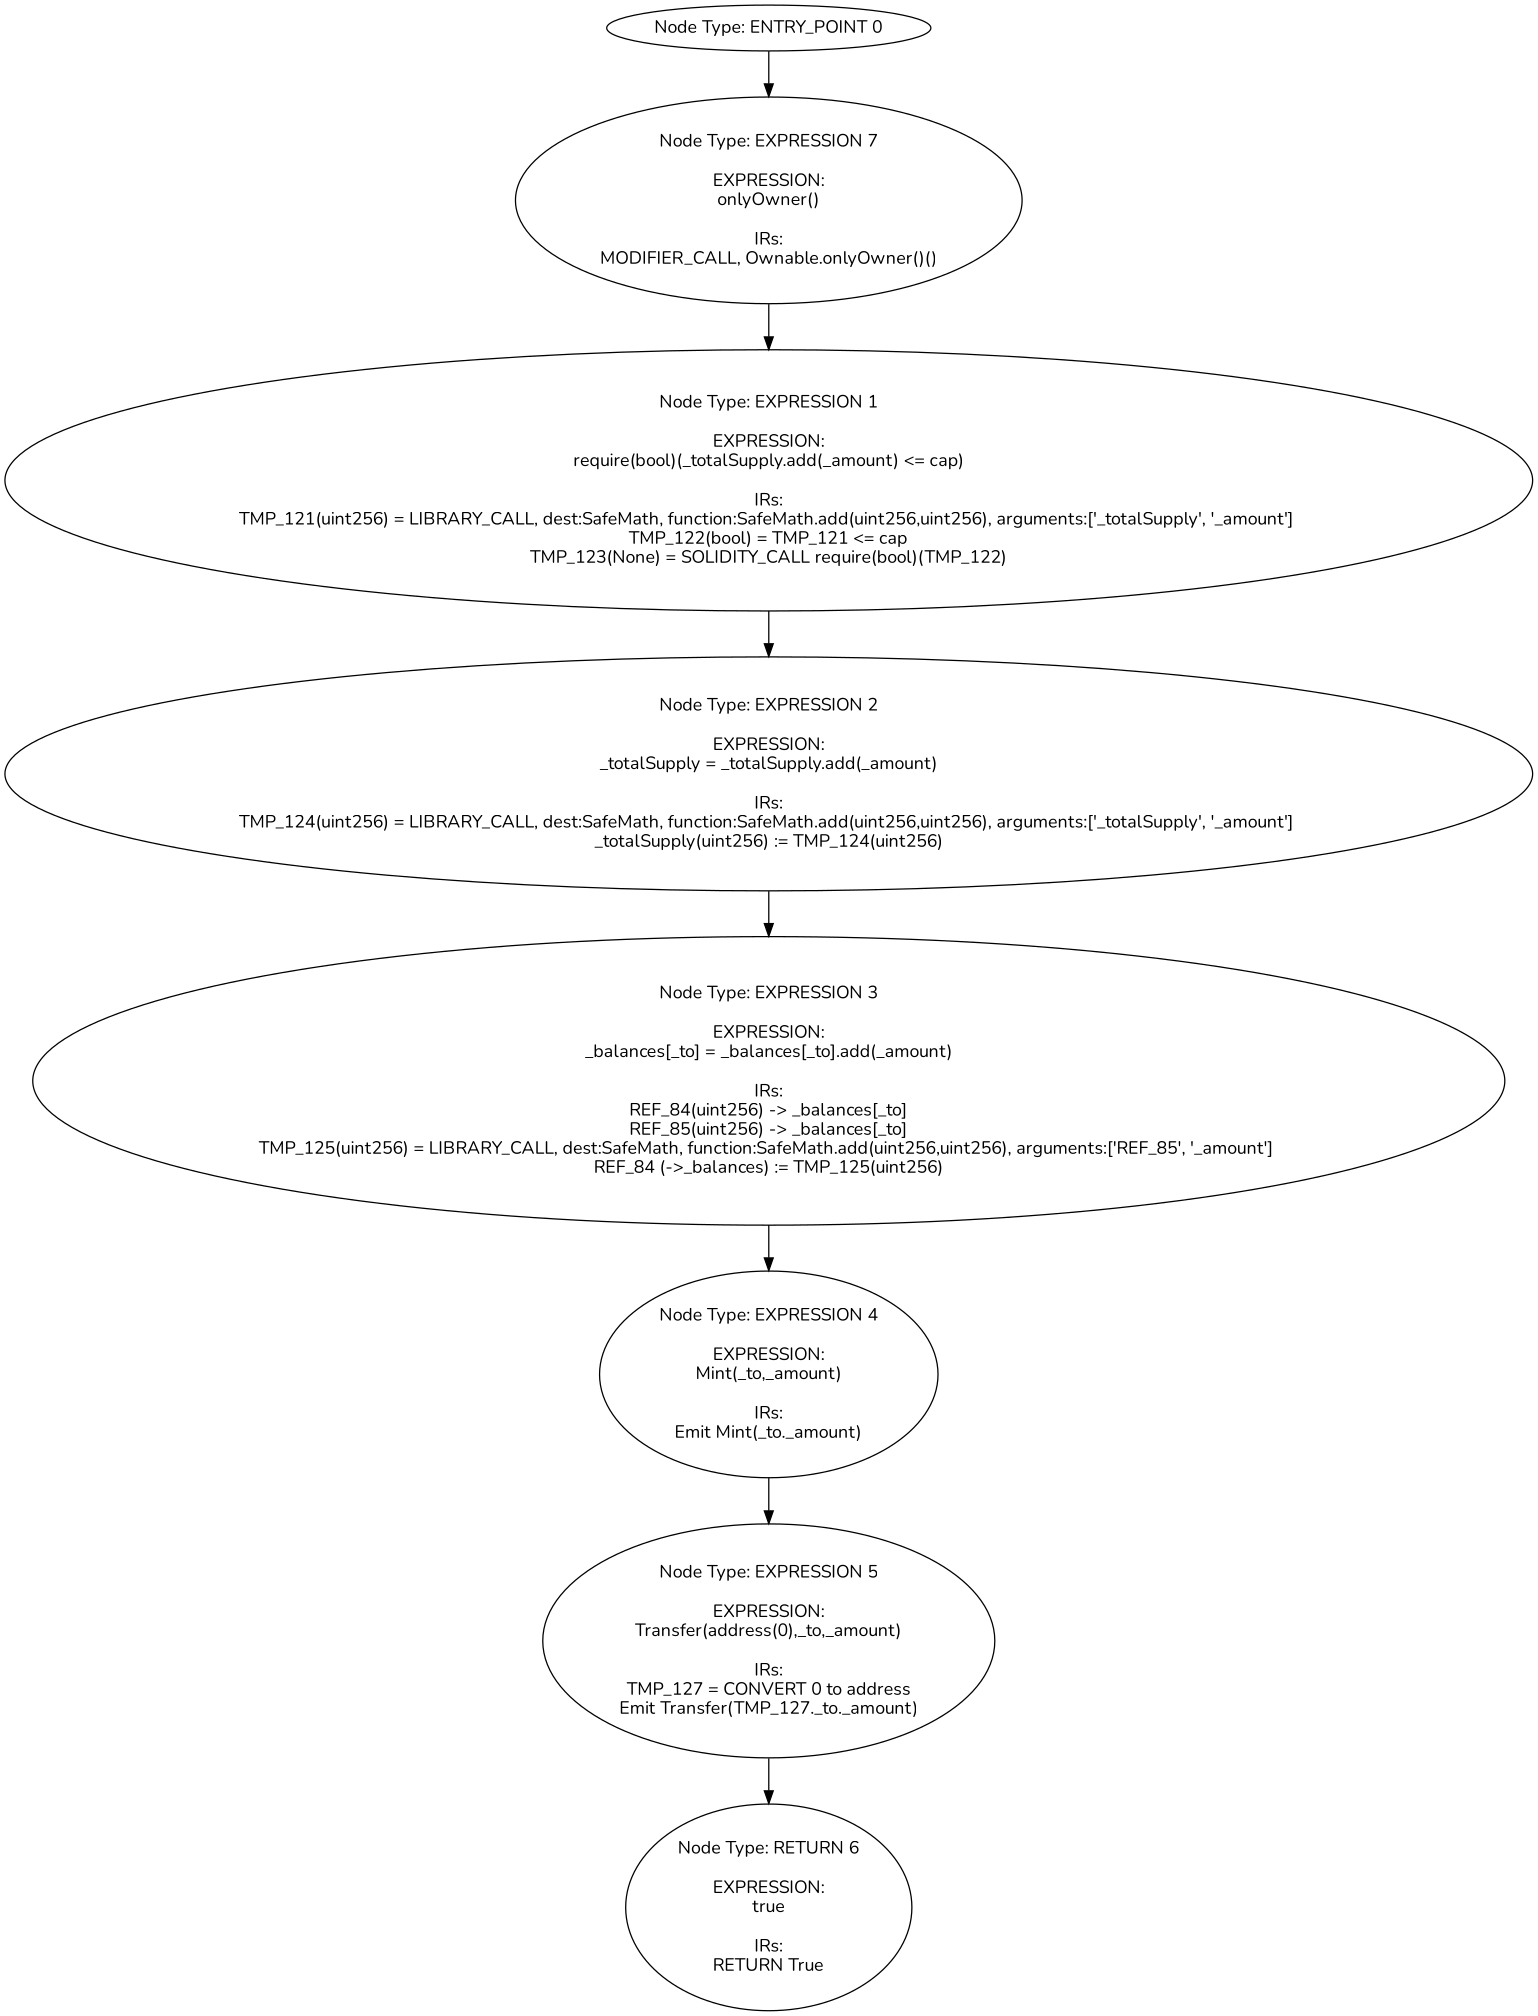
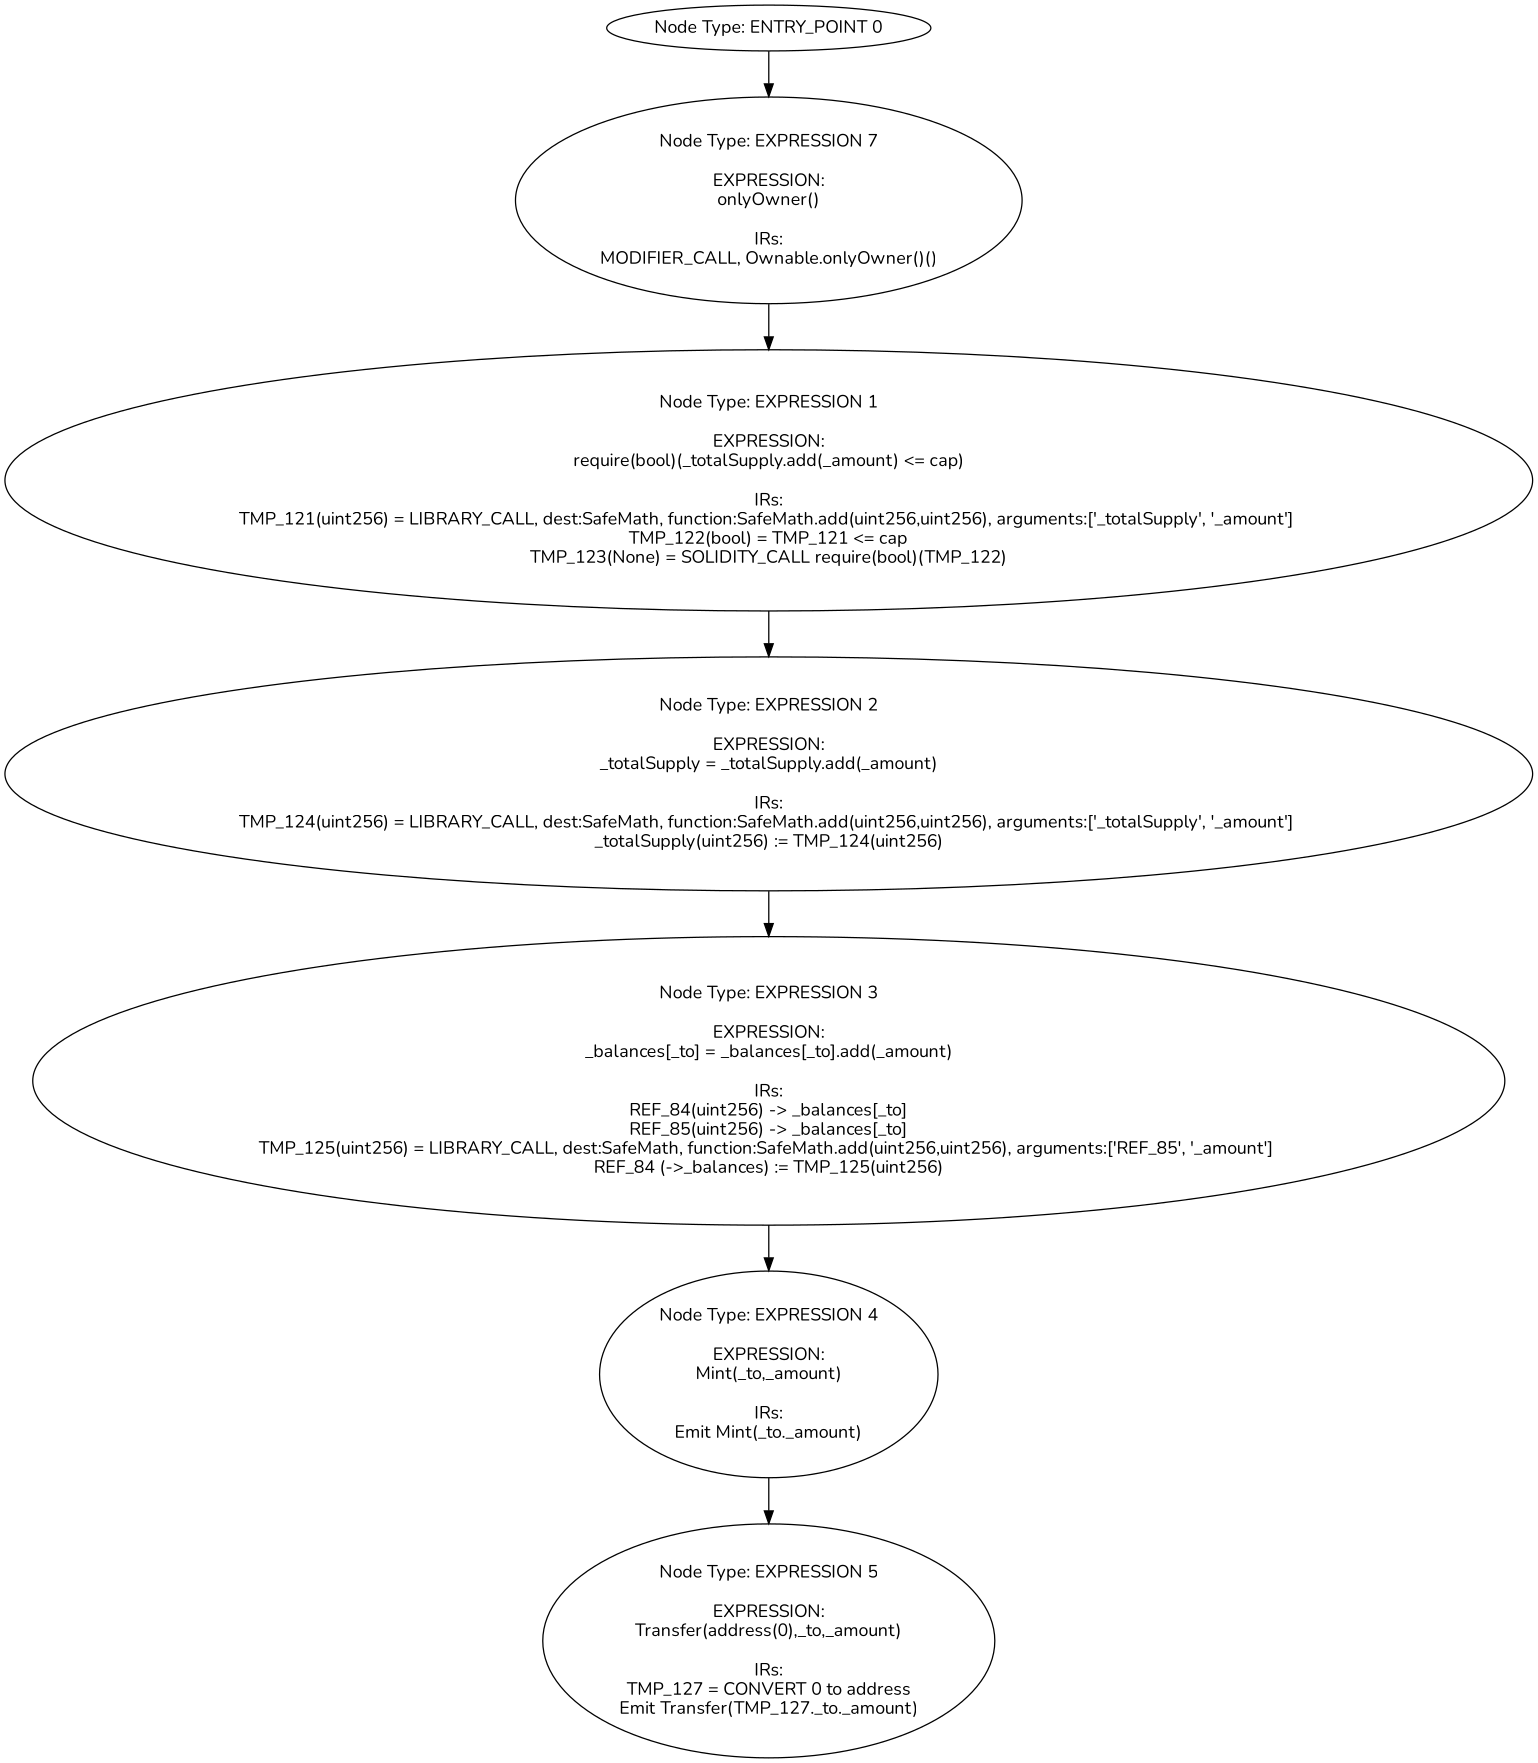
(769, 1907) -> none
